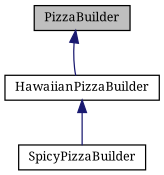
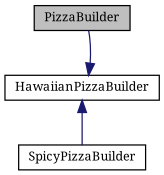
(74, 59) -> (90, 47)
